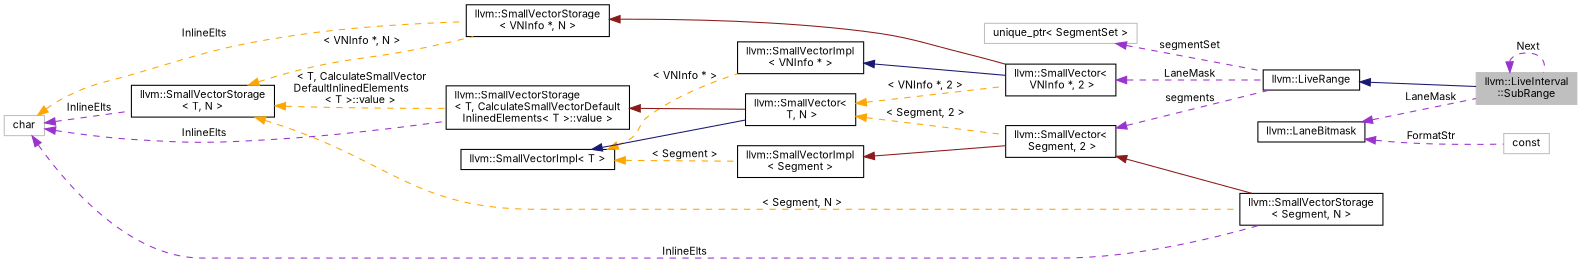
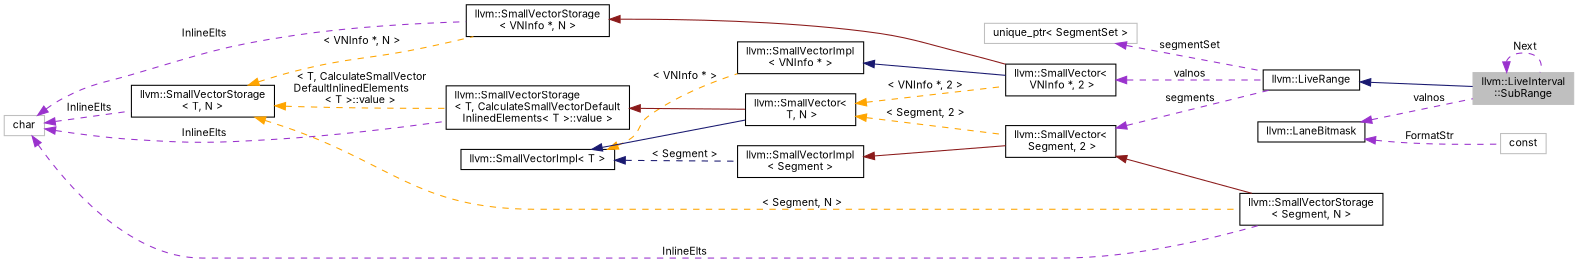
(251, 43) -> (251, 43)
(1188, 74) -> (1188, 74)
(1430, 97) -> (1428, 99)
(681, 161) -> (681, 161)
